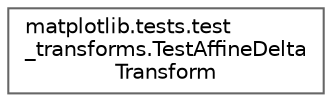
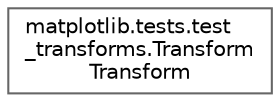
(166, 51) -> (140, 51)
